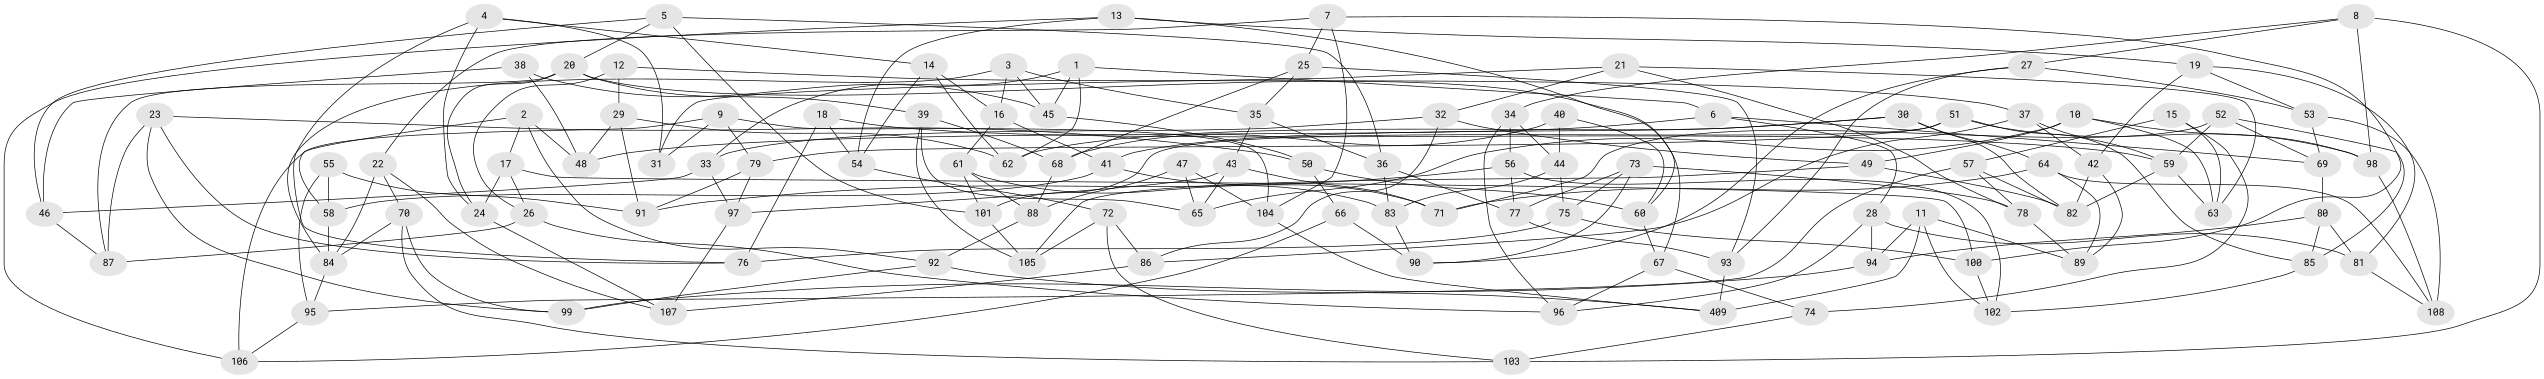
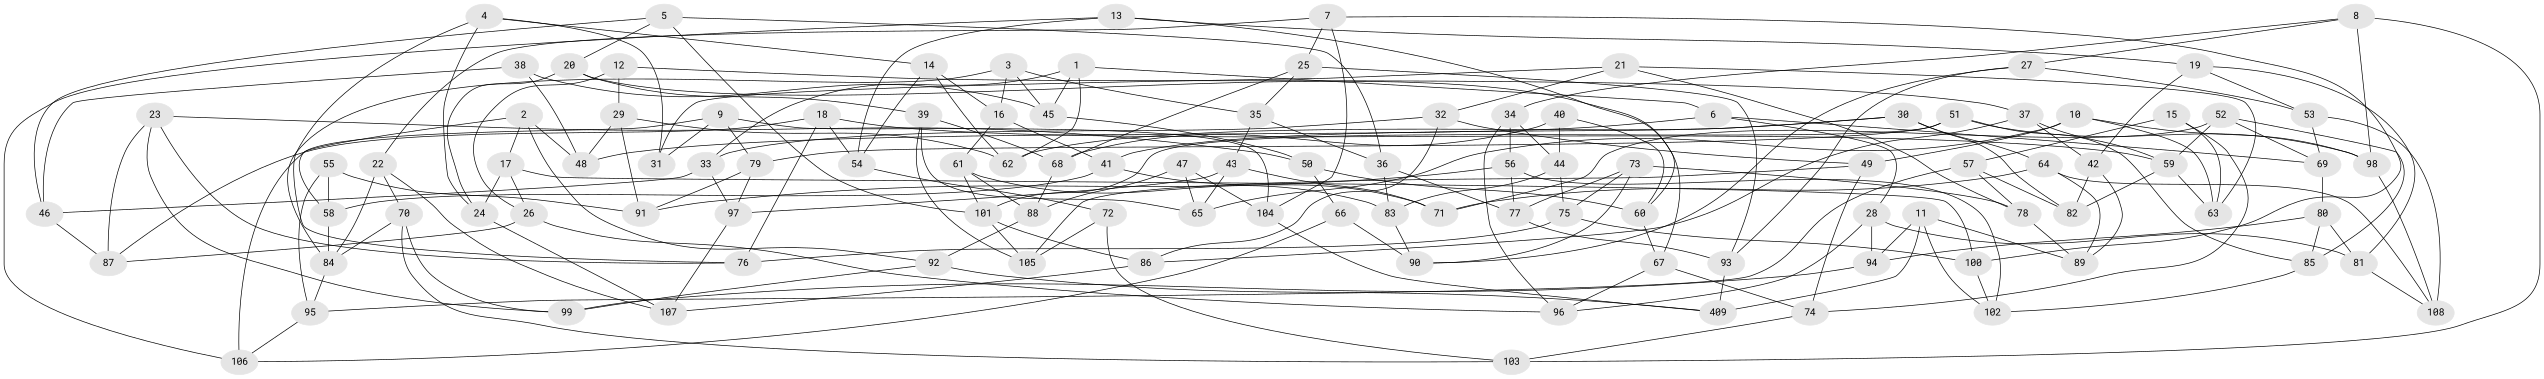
(322, 85) -> (273, 163)
(1972, 184) -> (1833, 237)
(1127, 239) -> (1052, 241)
